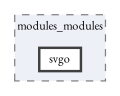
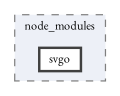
(60, 26) -> (60, 26)
